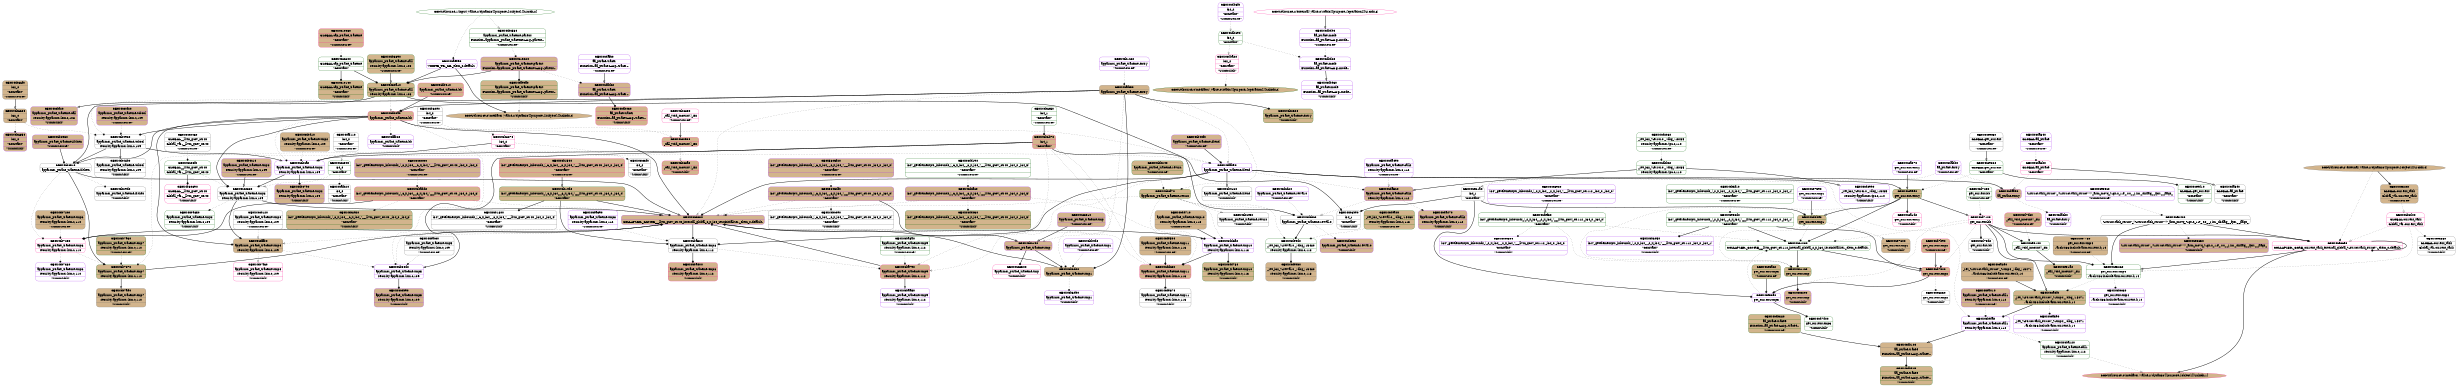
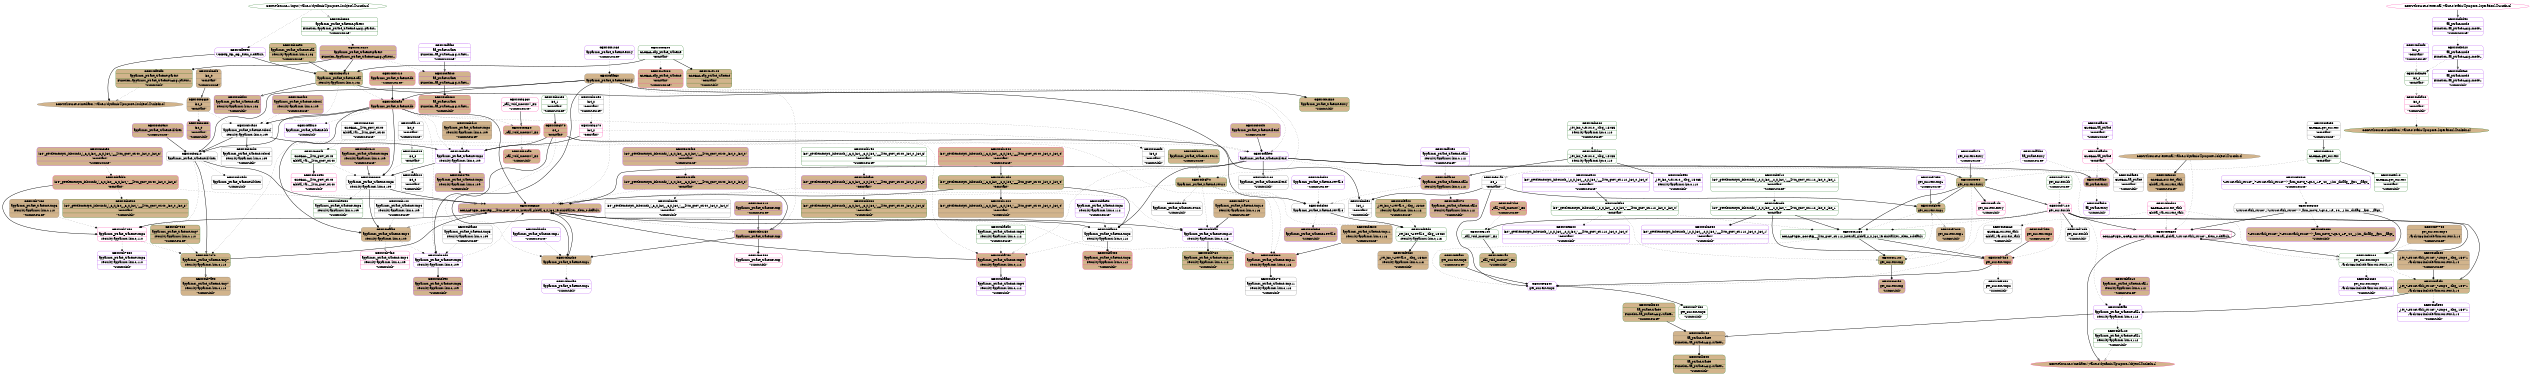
(1270, 49) -> (2437, 65)
(341, 51) -> (661, 63)
(494, 220) -> (1001, 208)
(1001, 235) -> (775, 140)
